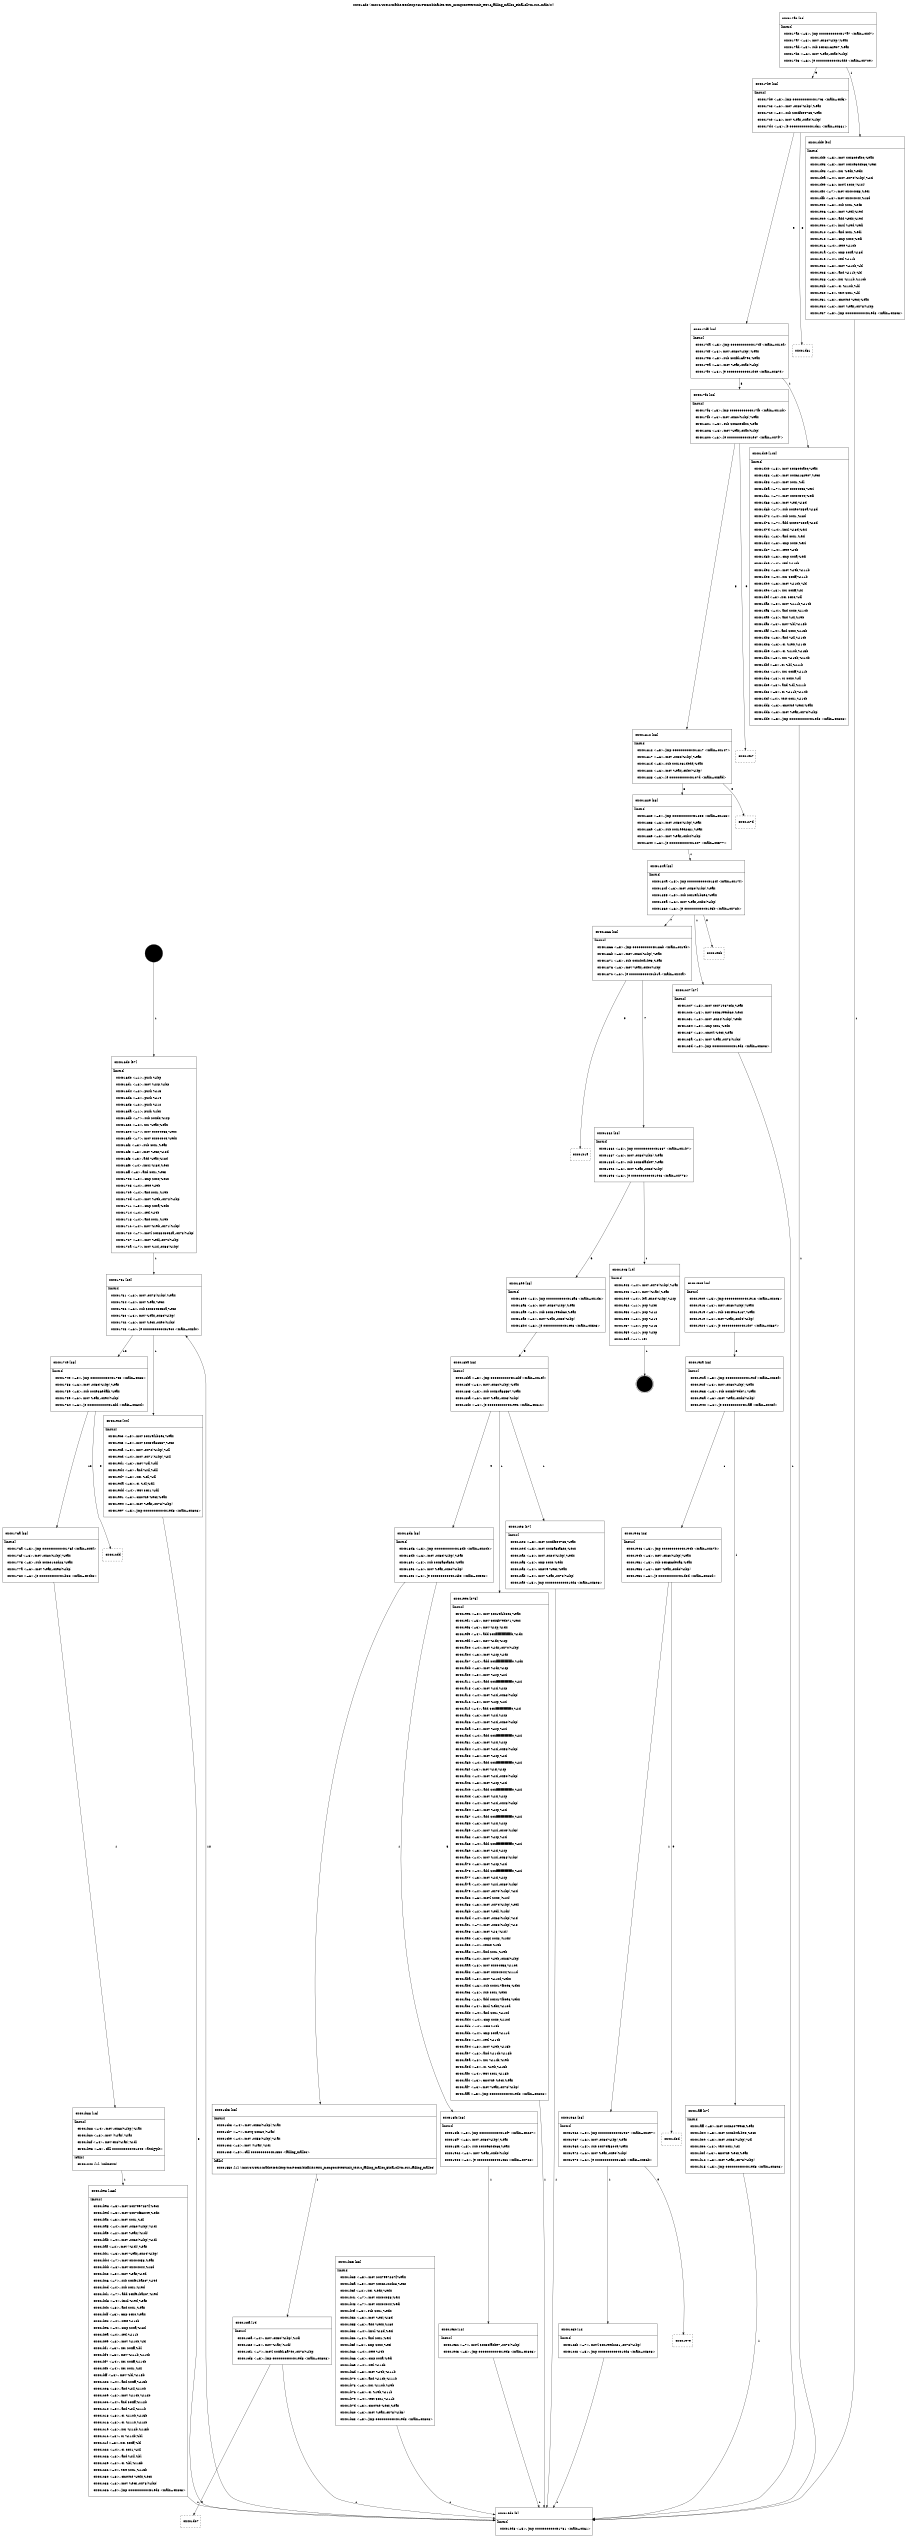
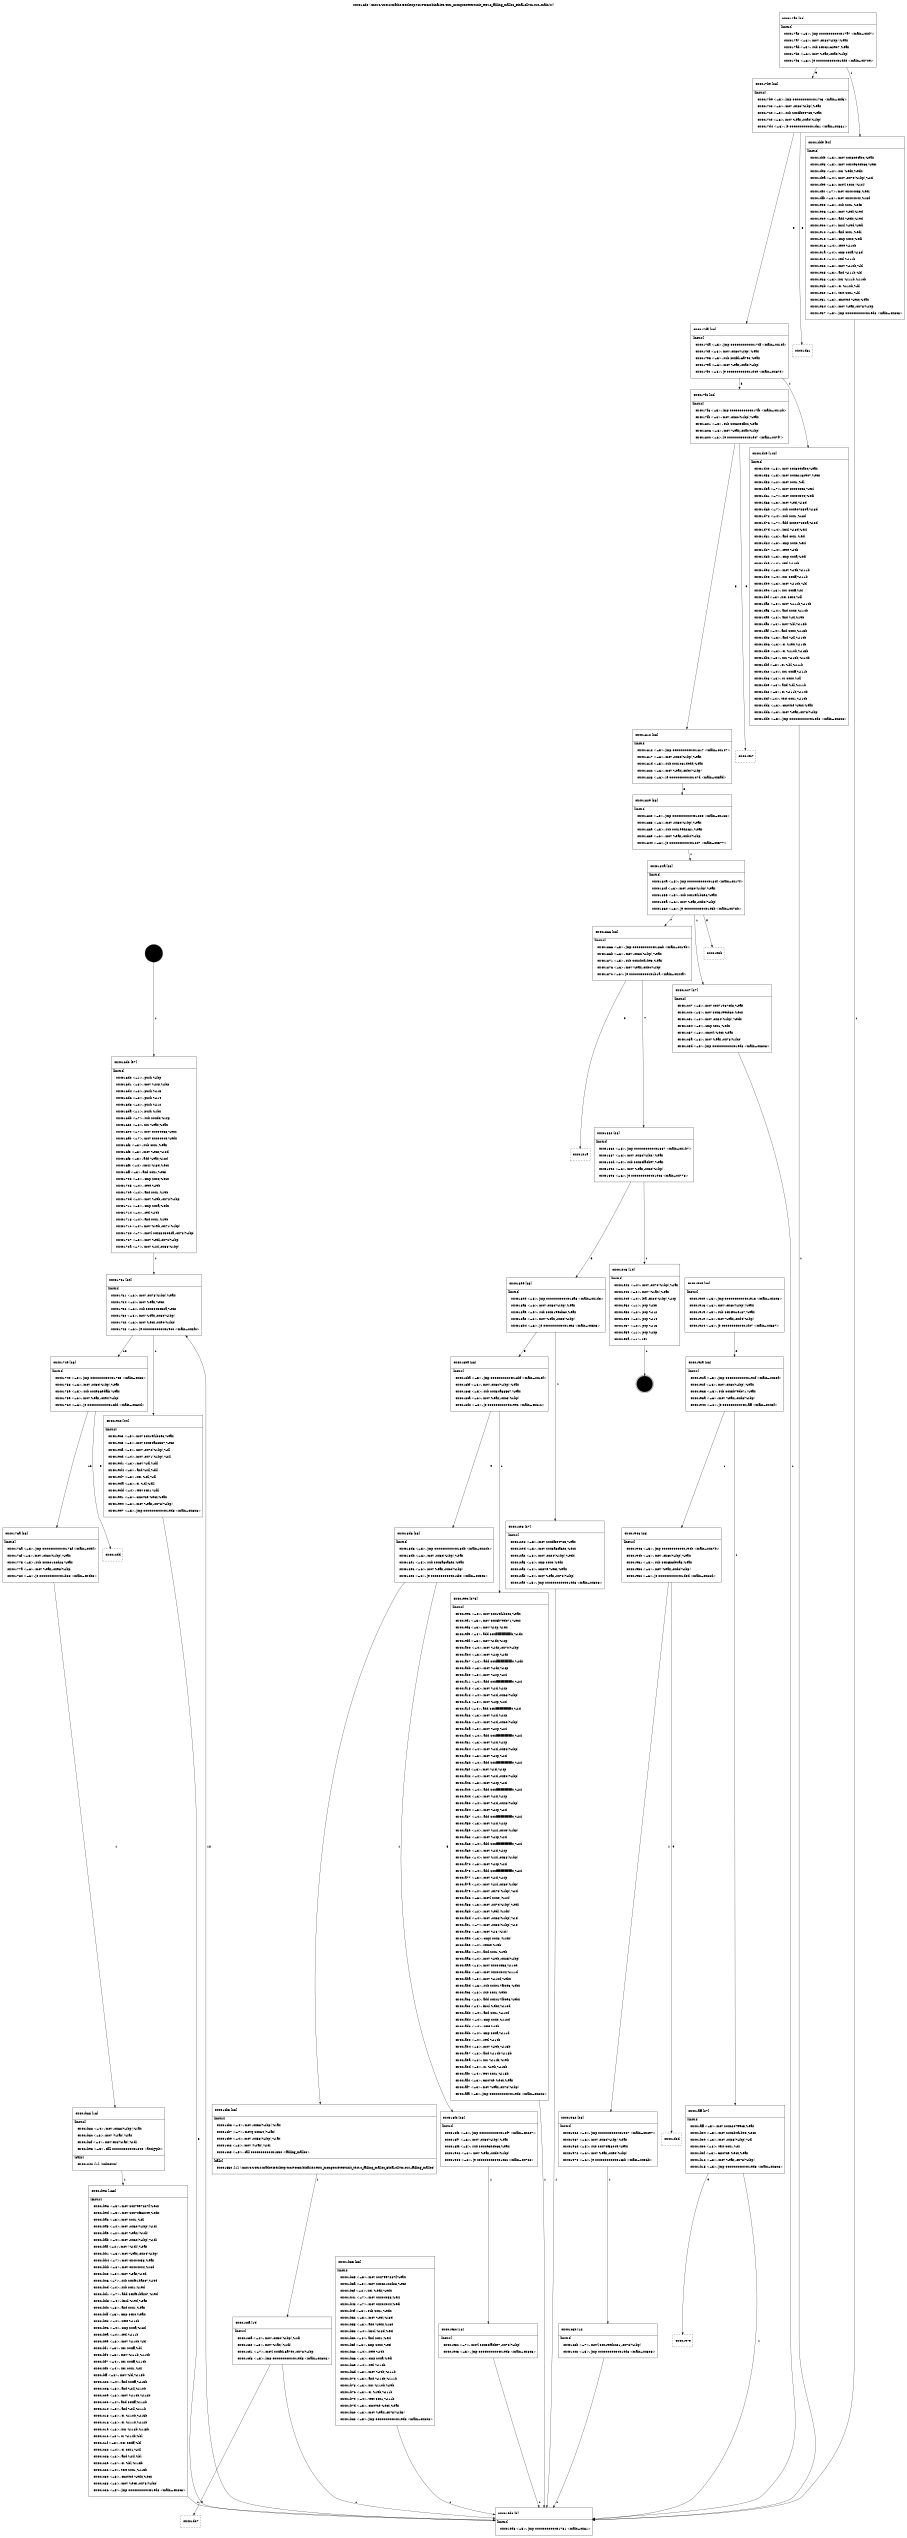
(746, 822) -> none
(526, 1465) -> (556, 1425)
(679, 2245) -> (688, 2251)
